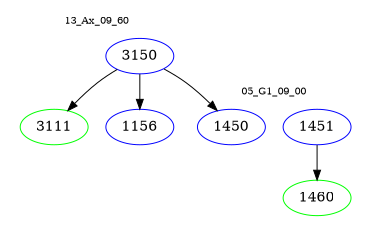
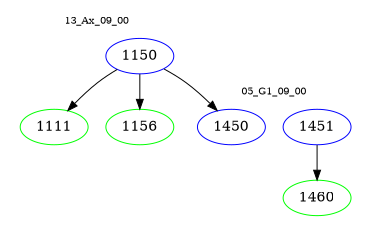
(97, 21) -> (97, 21)
(140, 56) -> (140, 56)
(54, 127) -> (54, 127)
(140, 127) -> (140, 127)
